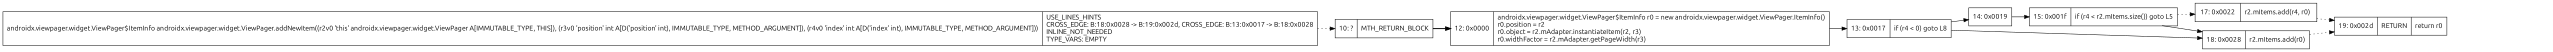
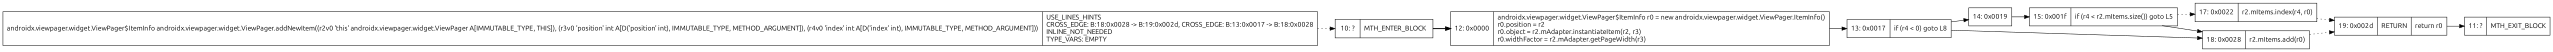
(2277, 12) -> (2277, 12)
none -> (2507, 26)
(1395, 28) -> (1395, 28)
